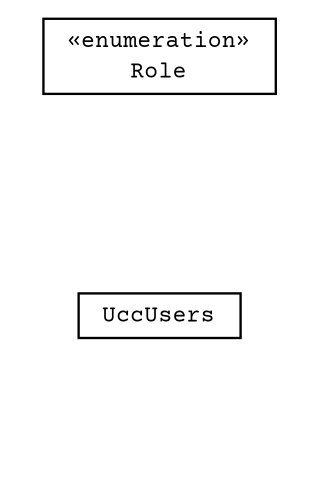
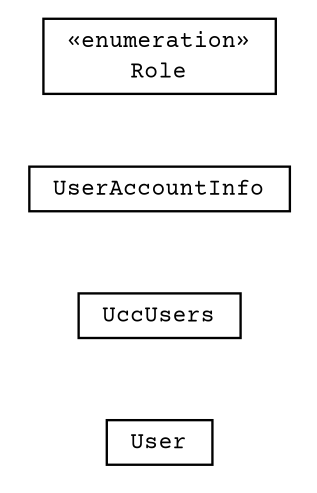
none -> (158, 188)
none -> (158, 441)
